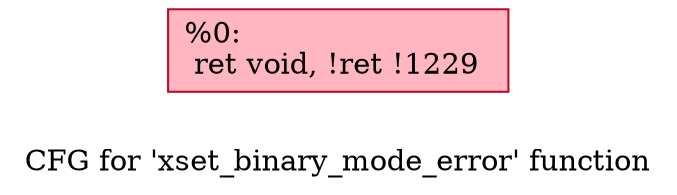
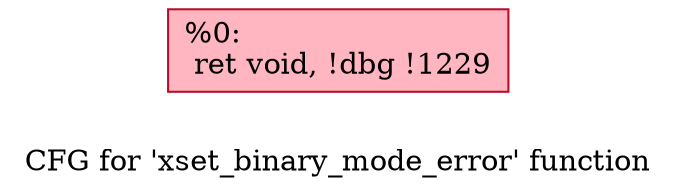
(332, 65) -> (338, 65)
